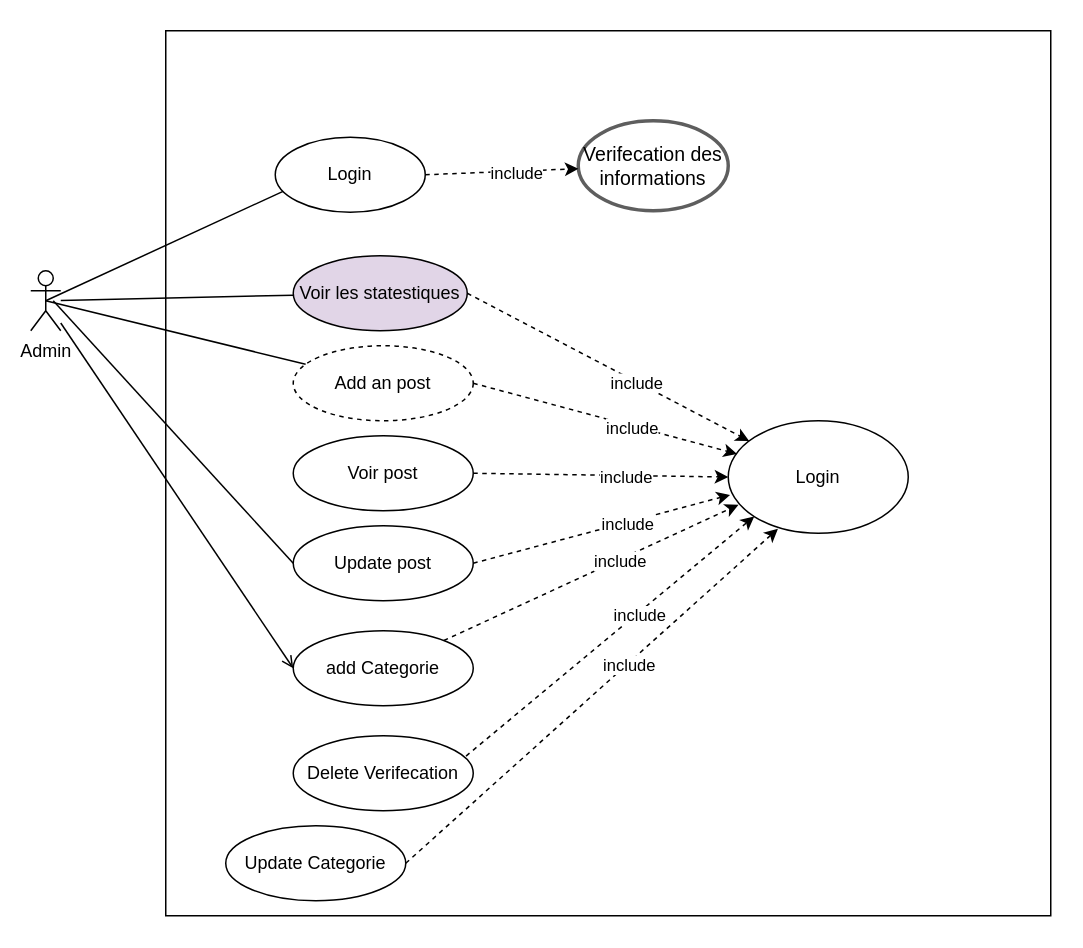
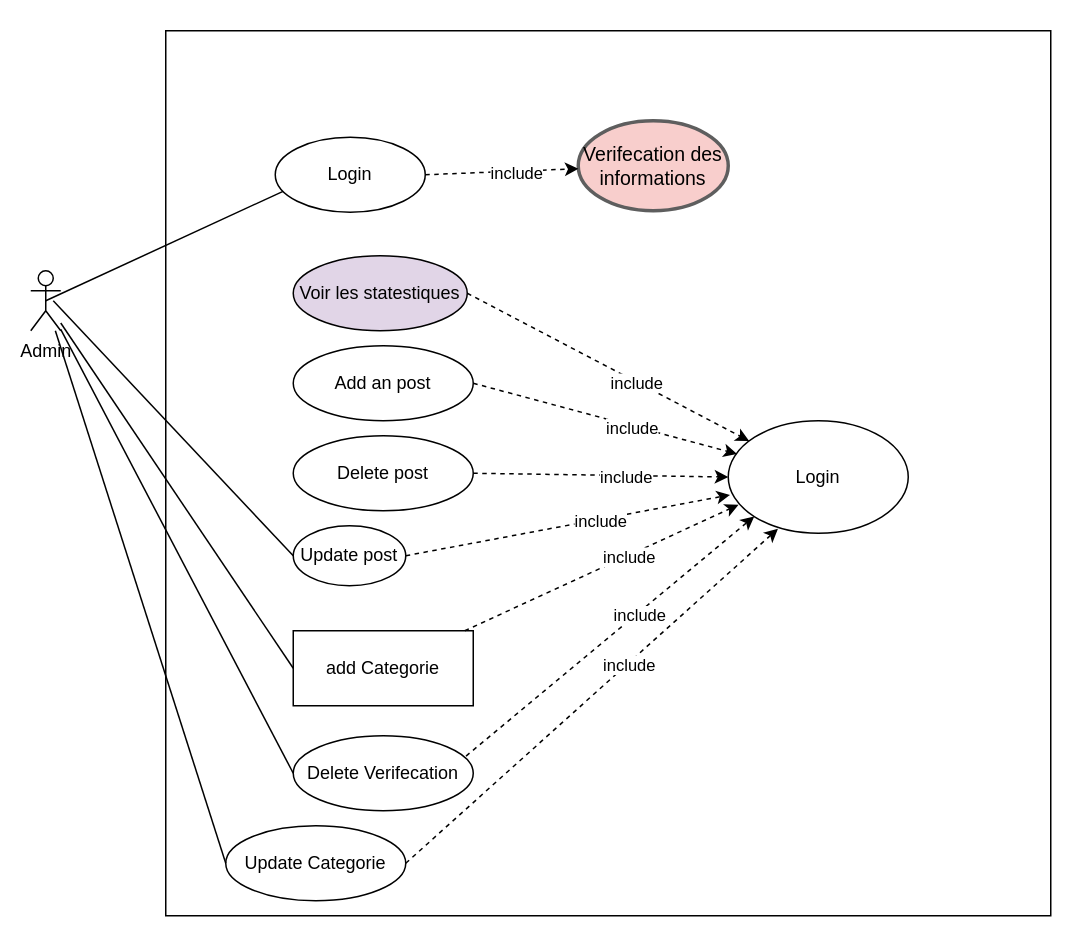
(653, 166) -> (653, 166)
(177, 298) -> (177, 552)
(183, 334) -> none
(383, 383) -> (383, 383)
(383, 473) -> (383, 473)
(383, 563) -> (350, 556)
none -> (140, 597)
(289, 662) -> (290, 663)
(383, 668) -> (383, 668)
